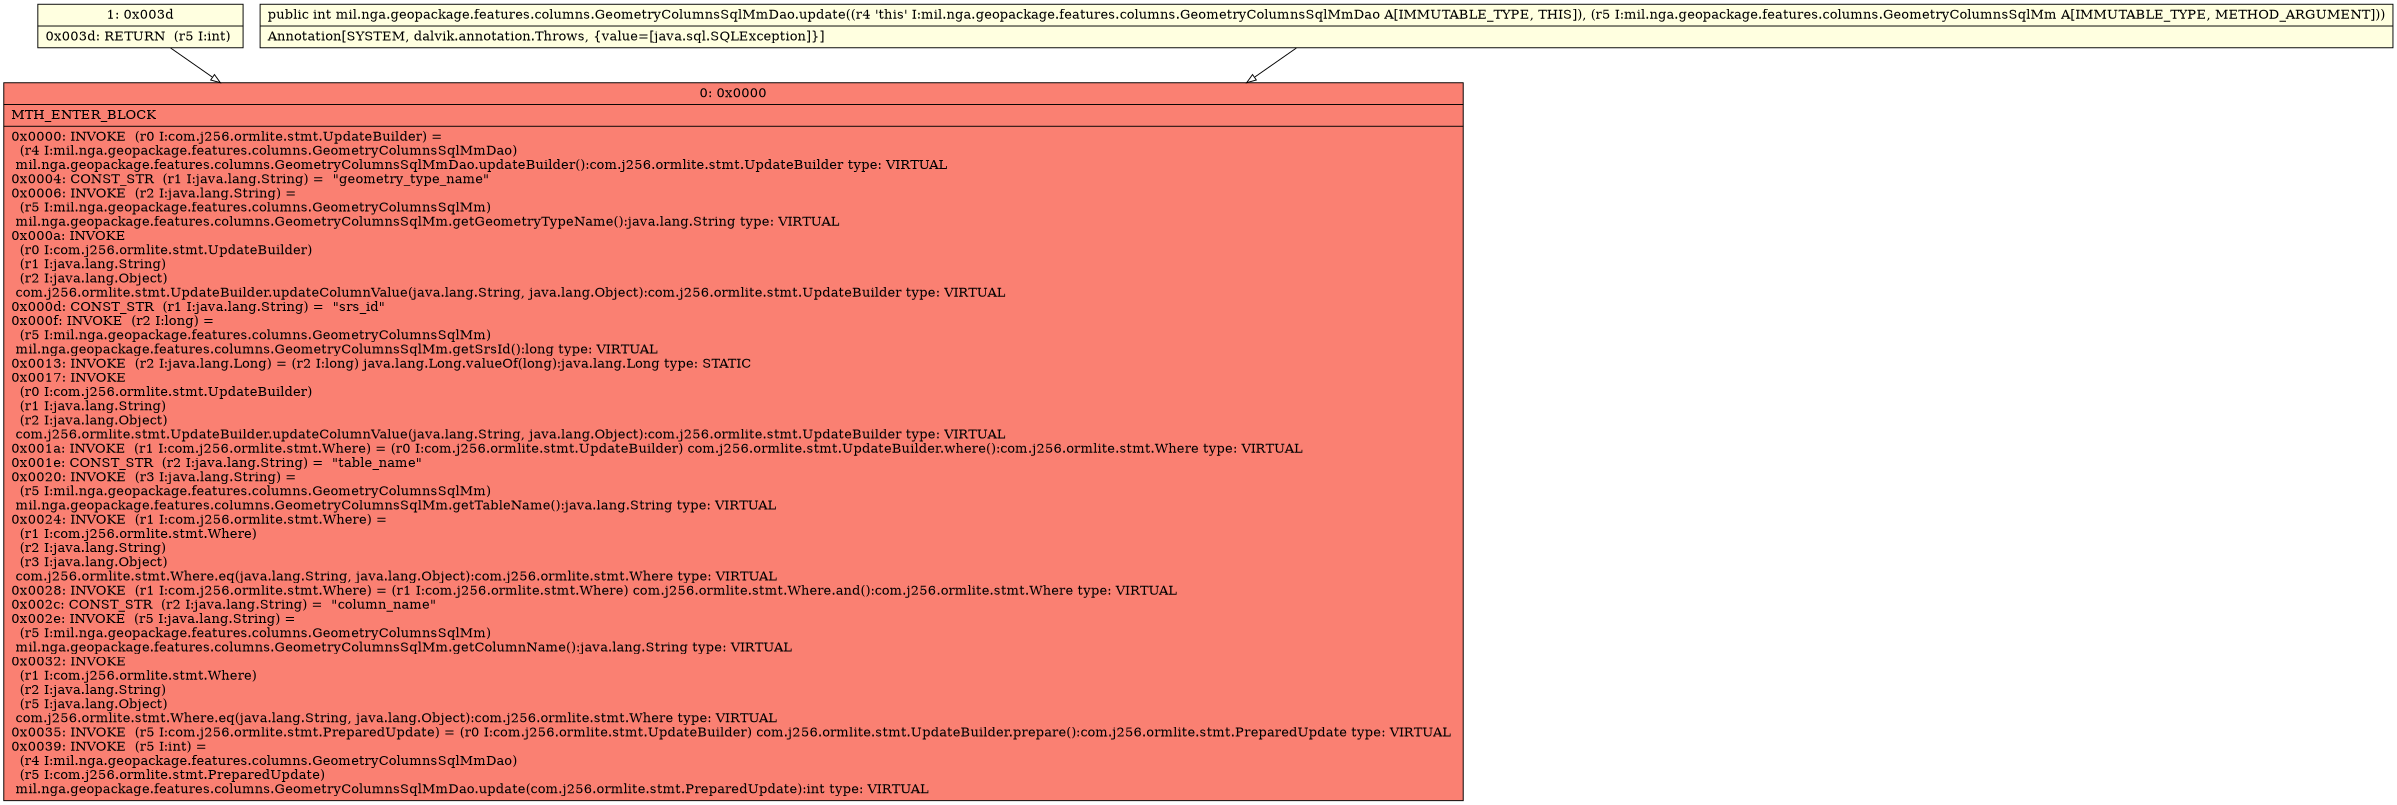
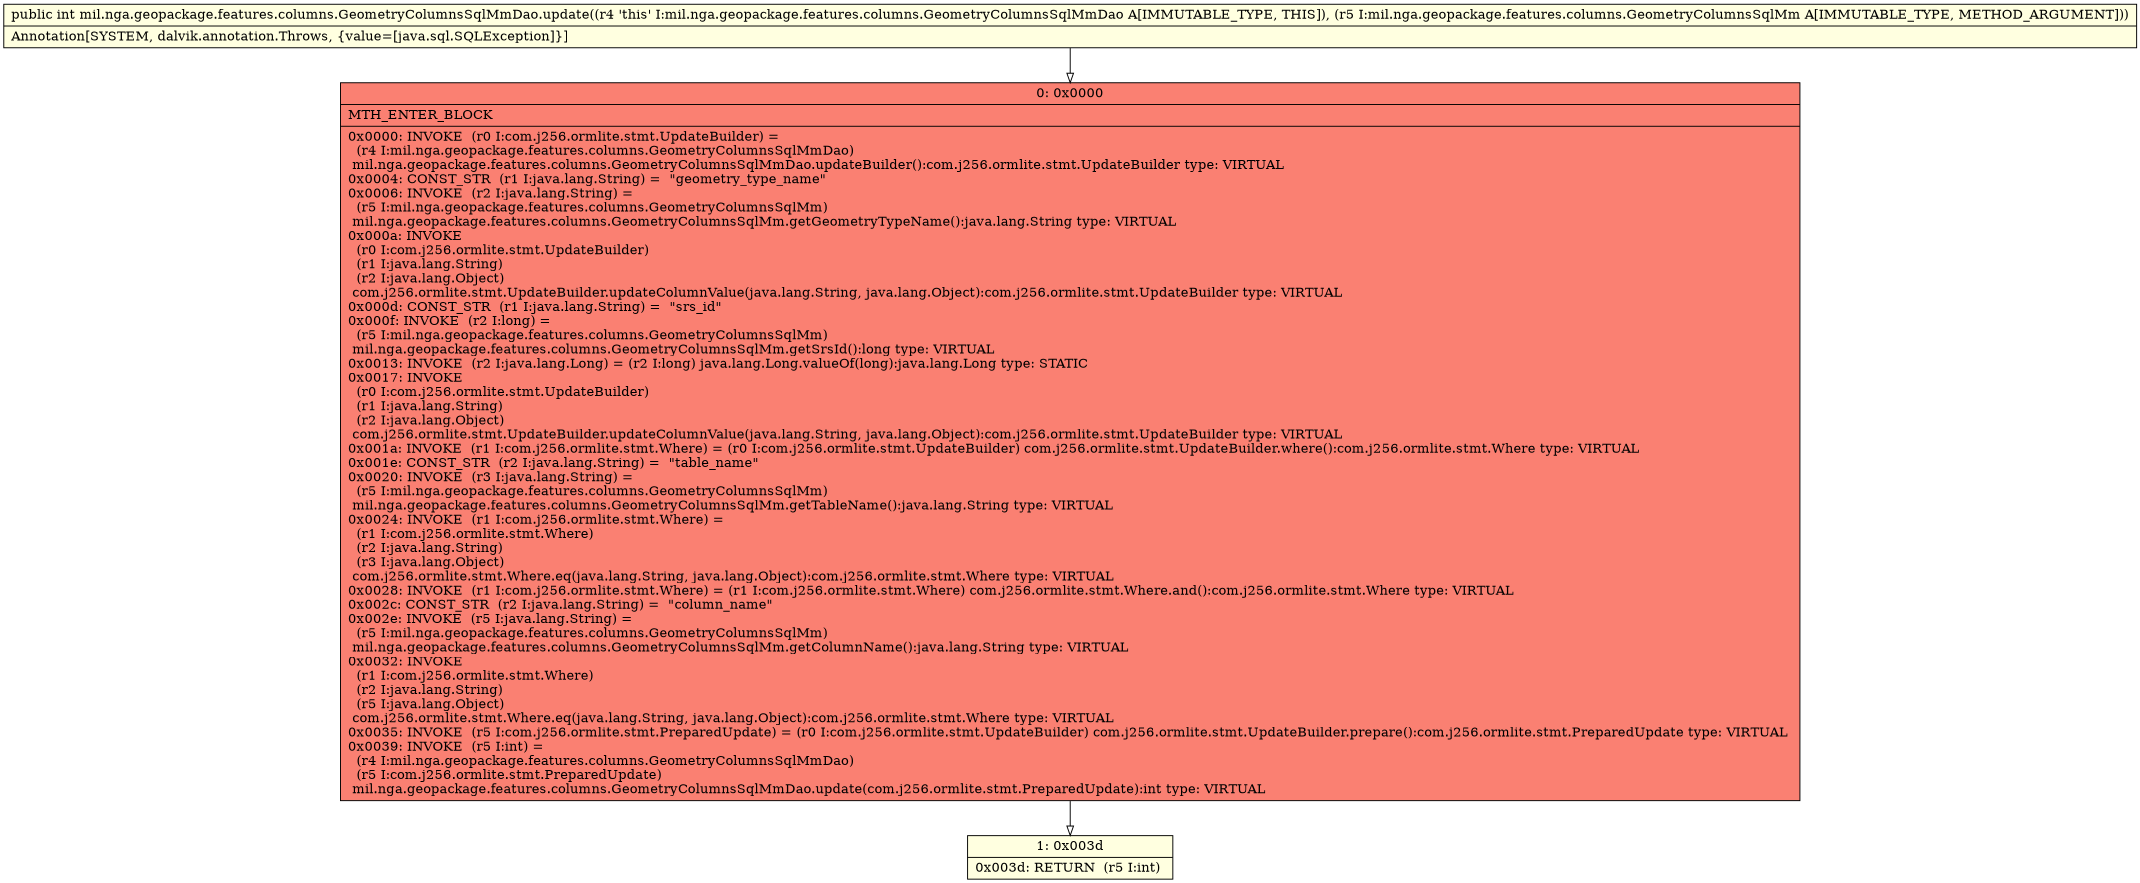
(191, 63) -> (1070, 814)
